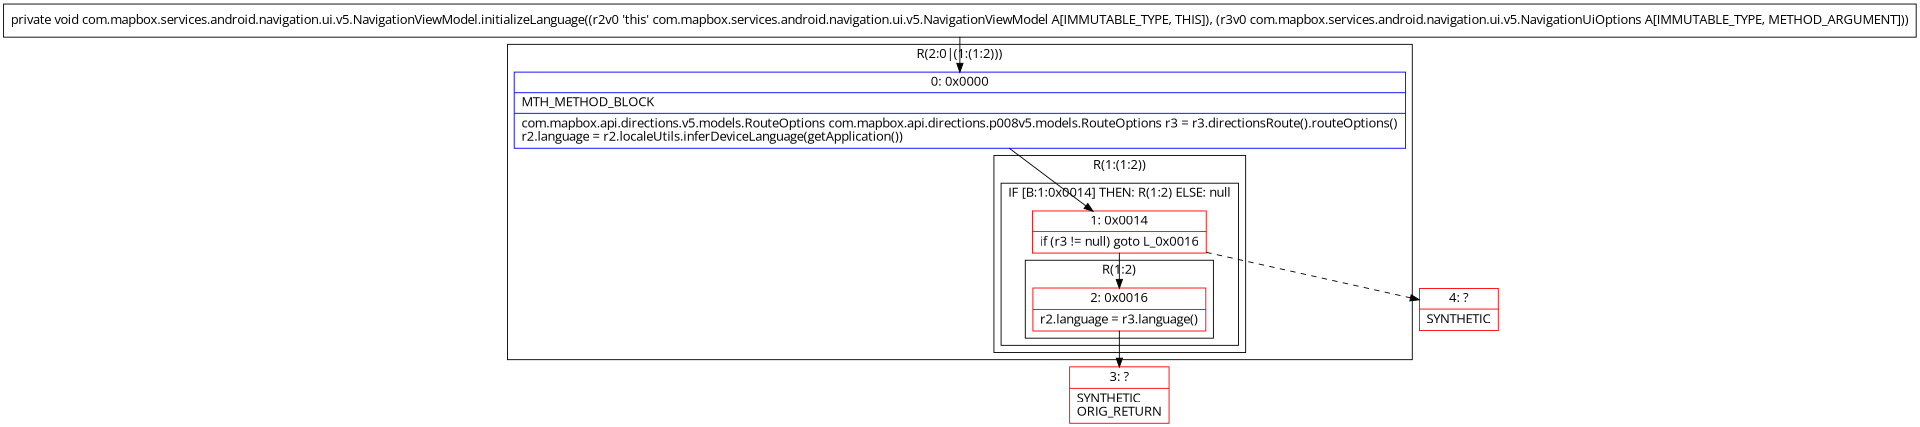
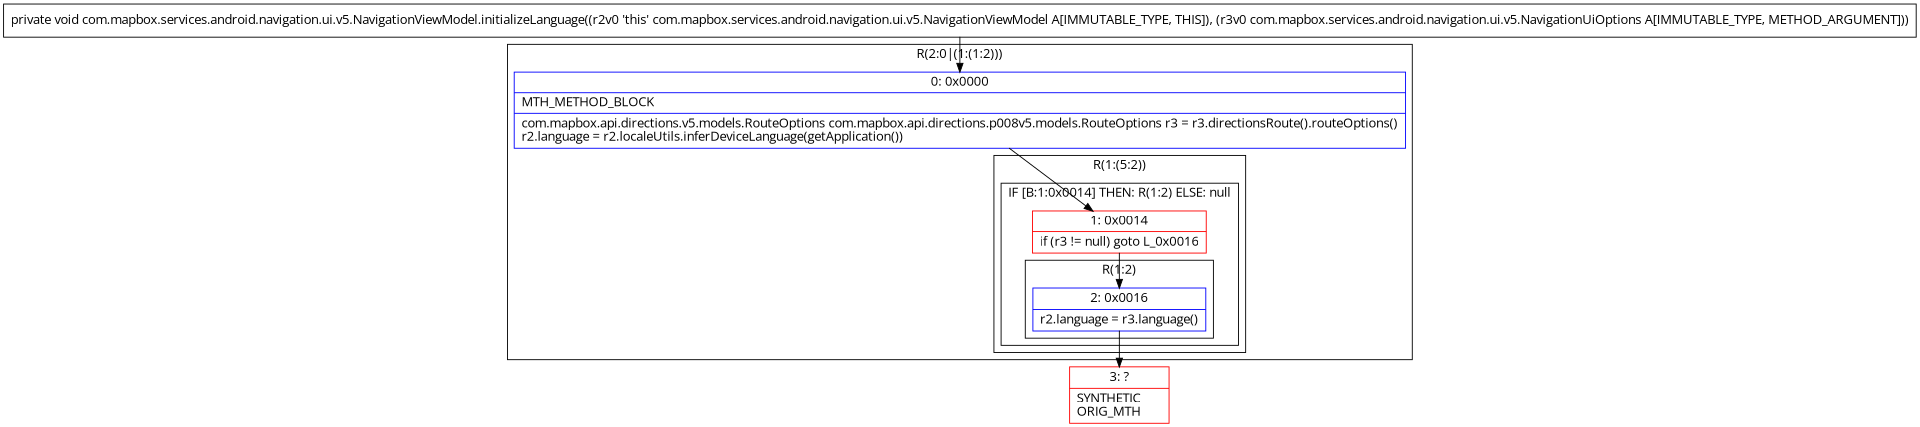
(1120, 166) -> (1120, 166)
(1119, 310) -> (1119, 310)
(1459, 310) -> none
(1119, 412) -> (1109, 412)
